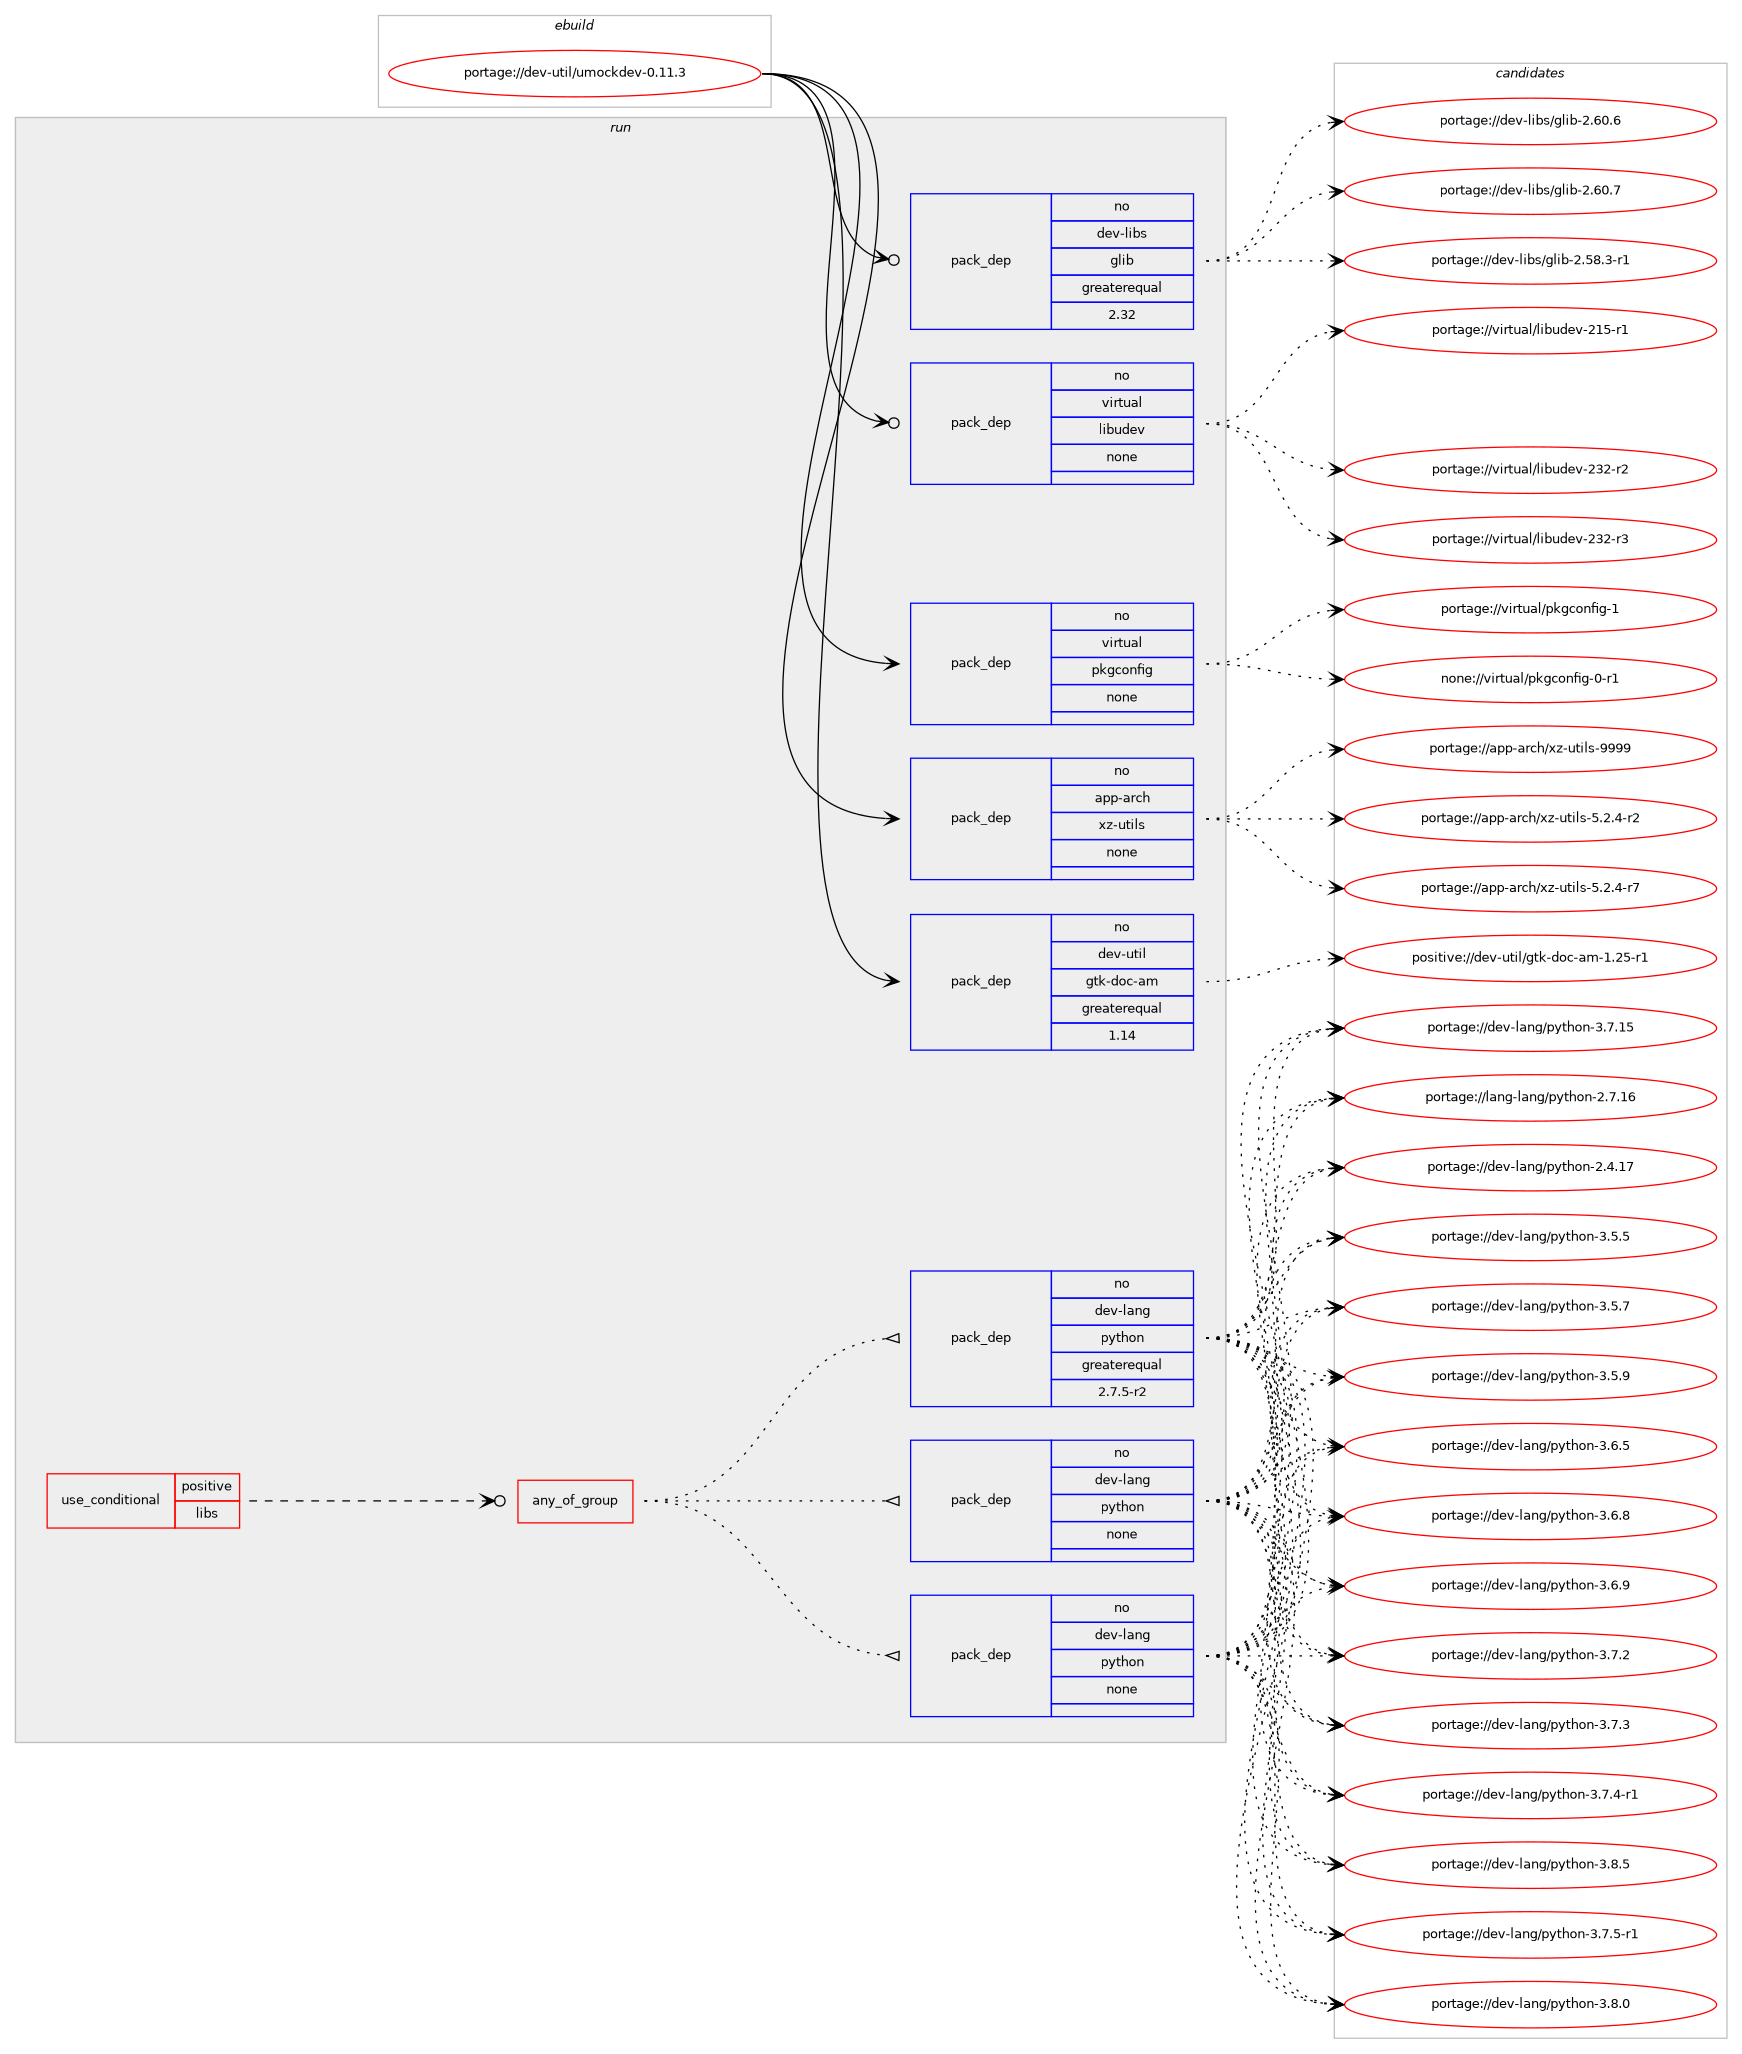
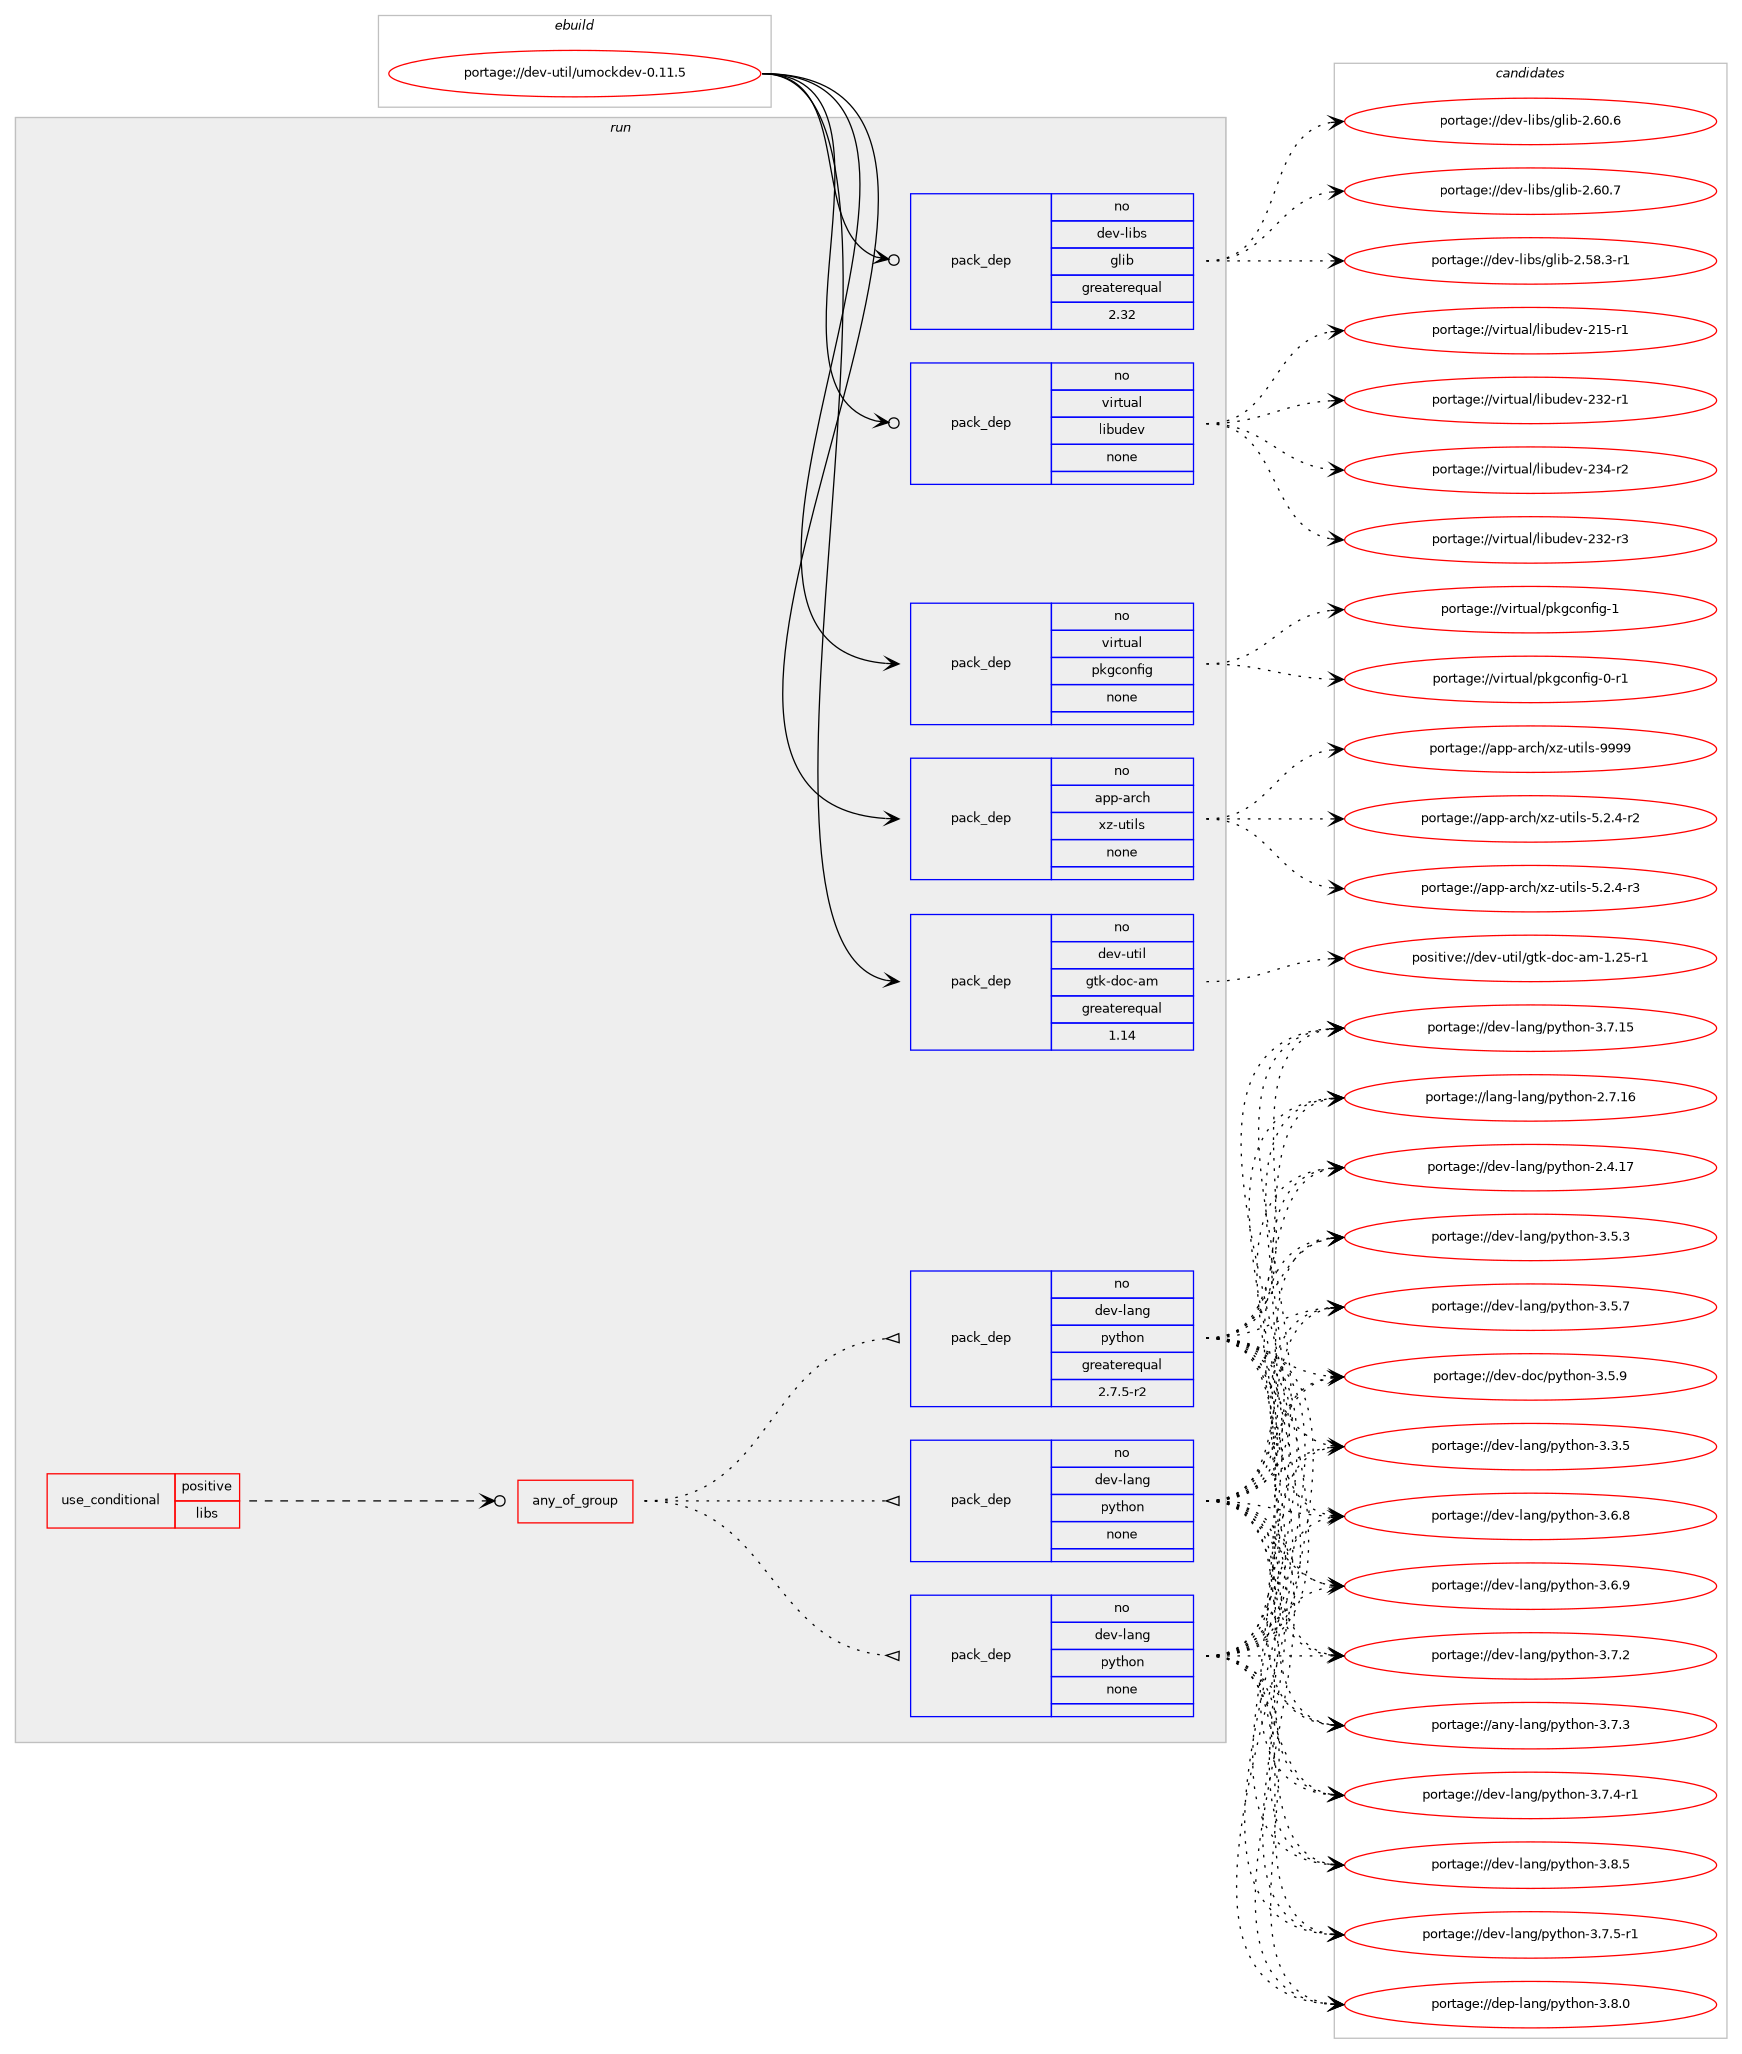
(575, 74) -> (575, 74)
none -> (1531, 400)
(1531, 470) -> (1531, 470)
(1531, 679) -> (1531, 679)
(1531, 889) -> (1531, 889)
(1531, 1237) -> (1531, 1237)
(1531, 1377) -> (1531, 1377)
(1531, 1447) -> (1531, 1447)
(1531, 1726) -> (1531, 1726)
(1531, 2005) -> (1531, 2005)
